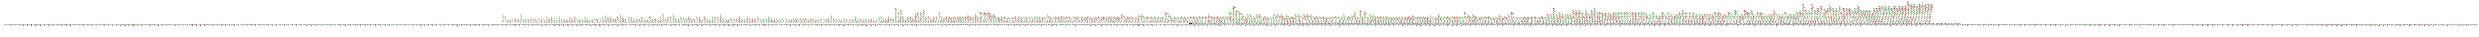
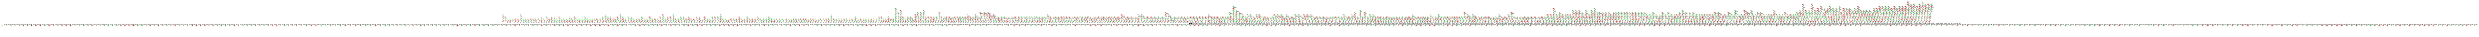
none -> (931, 17)
